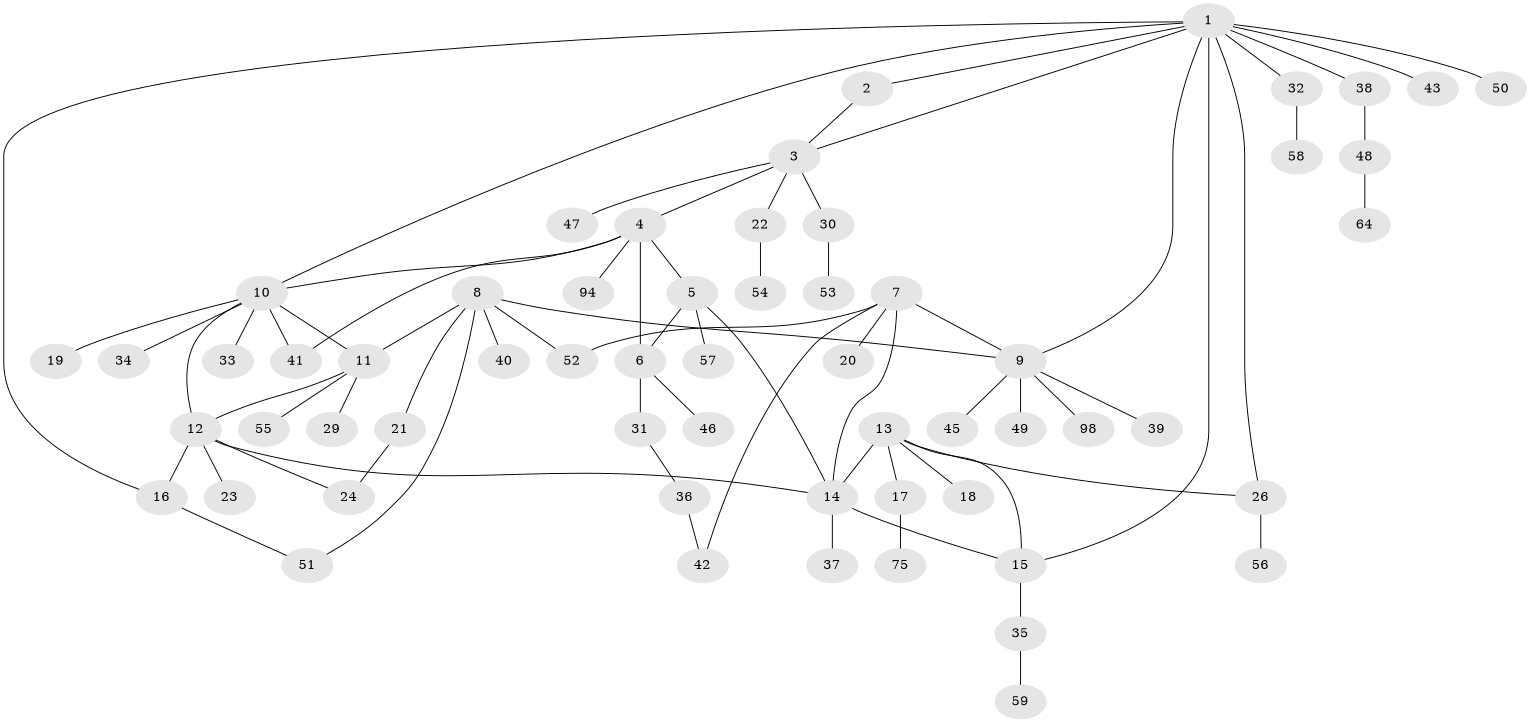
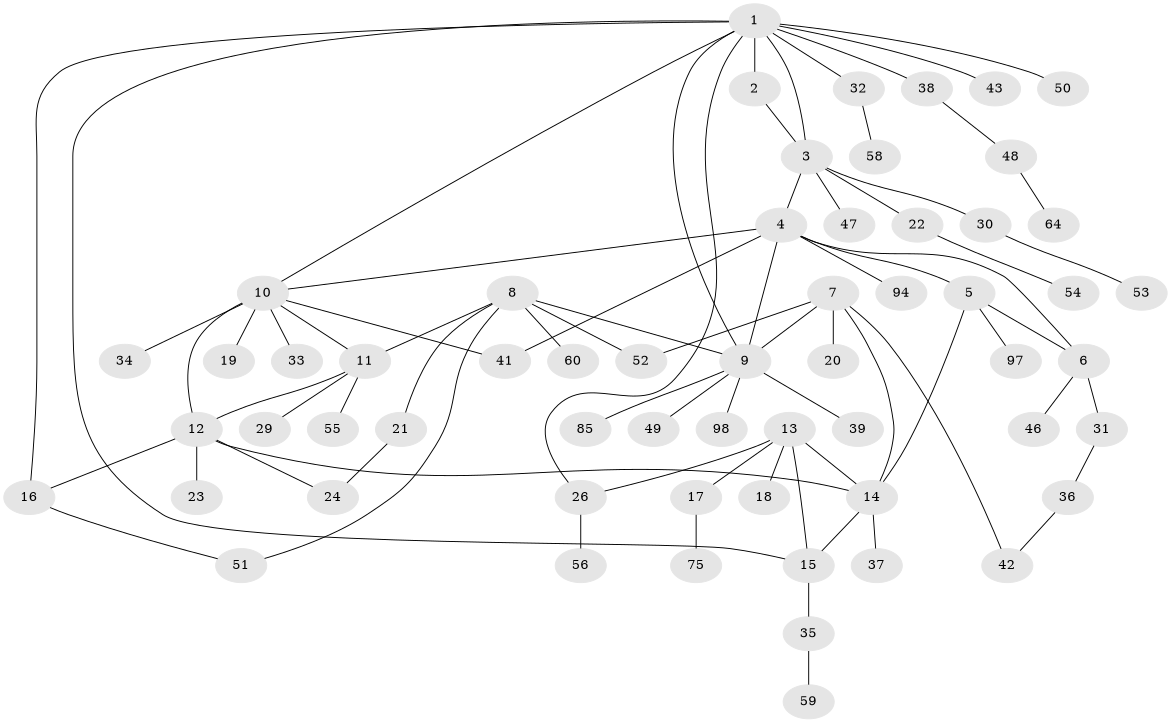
none -> (763, 293)
(504, 361) -> (573, 361)
(708, 361) -> (1016, 361)
(952, 429) -> (585, 429)
